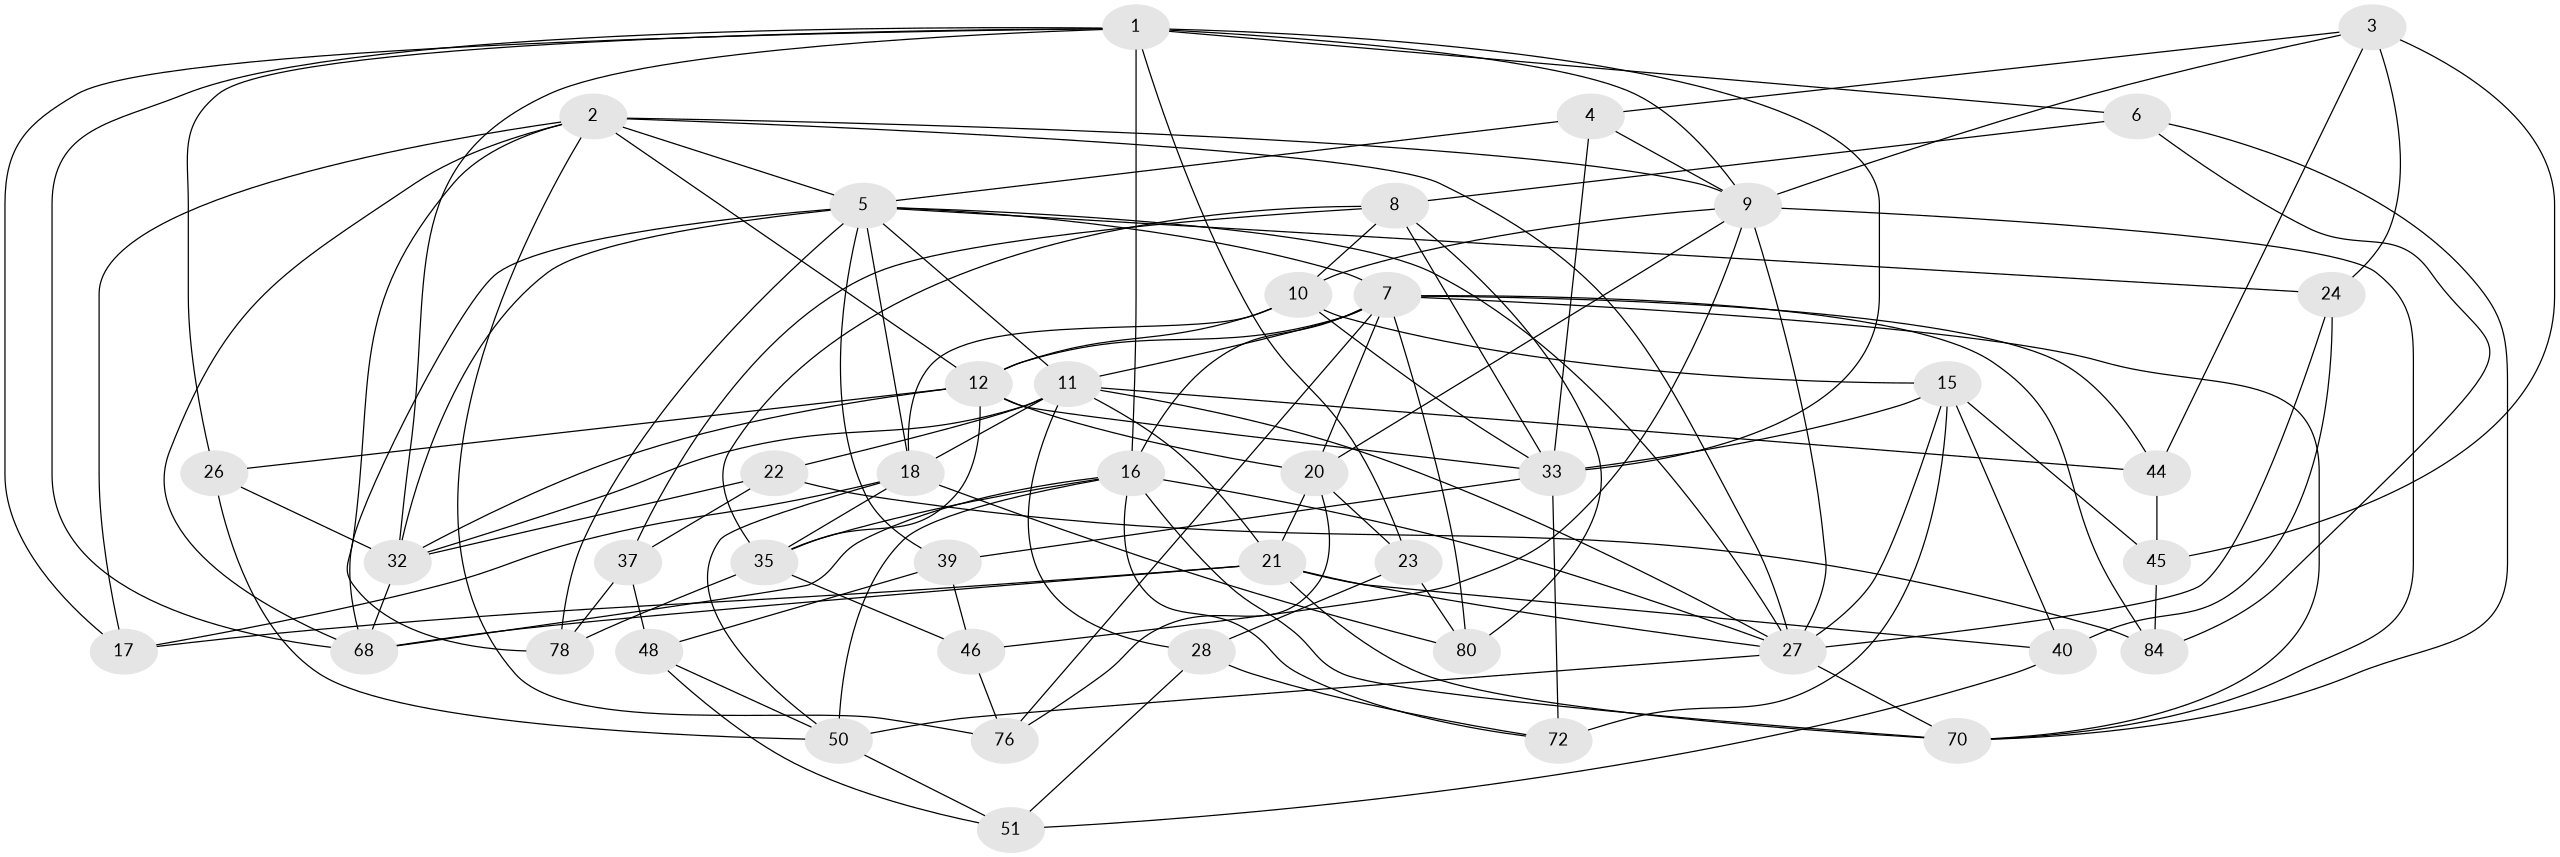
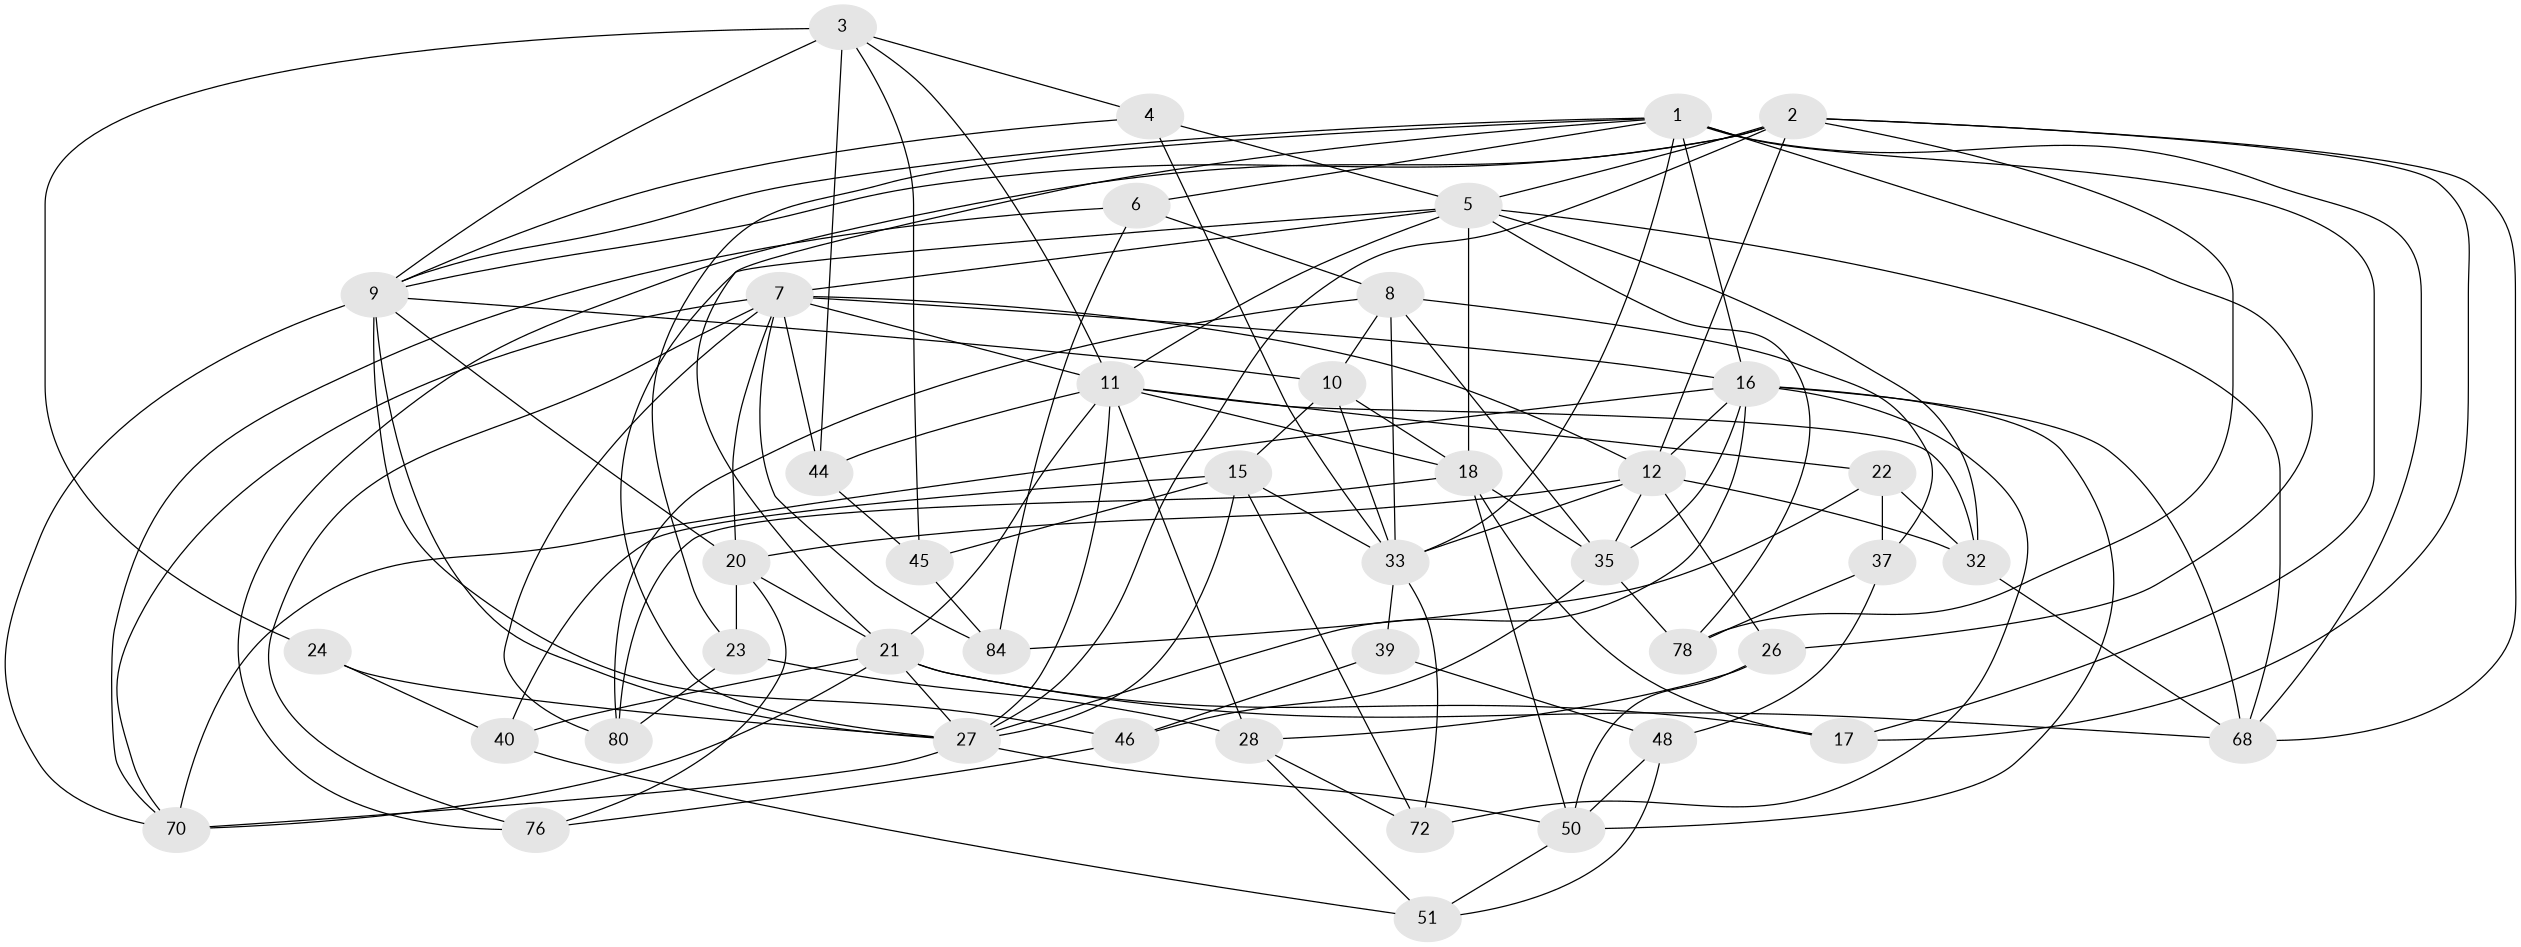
(578, 85) -> (777, 257)
none -> (1003, 188)
(1598, 250) -> none
(1138, 338) -> (1699, 429)
(842, 393) -> none
(306, 518) -> (1459, 725)
